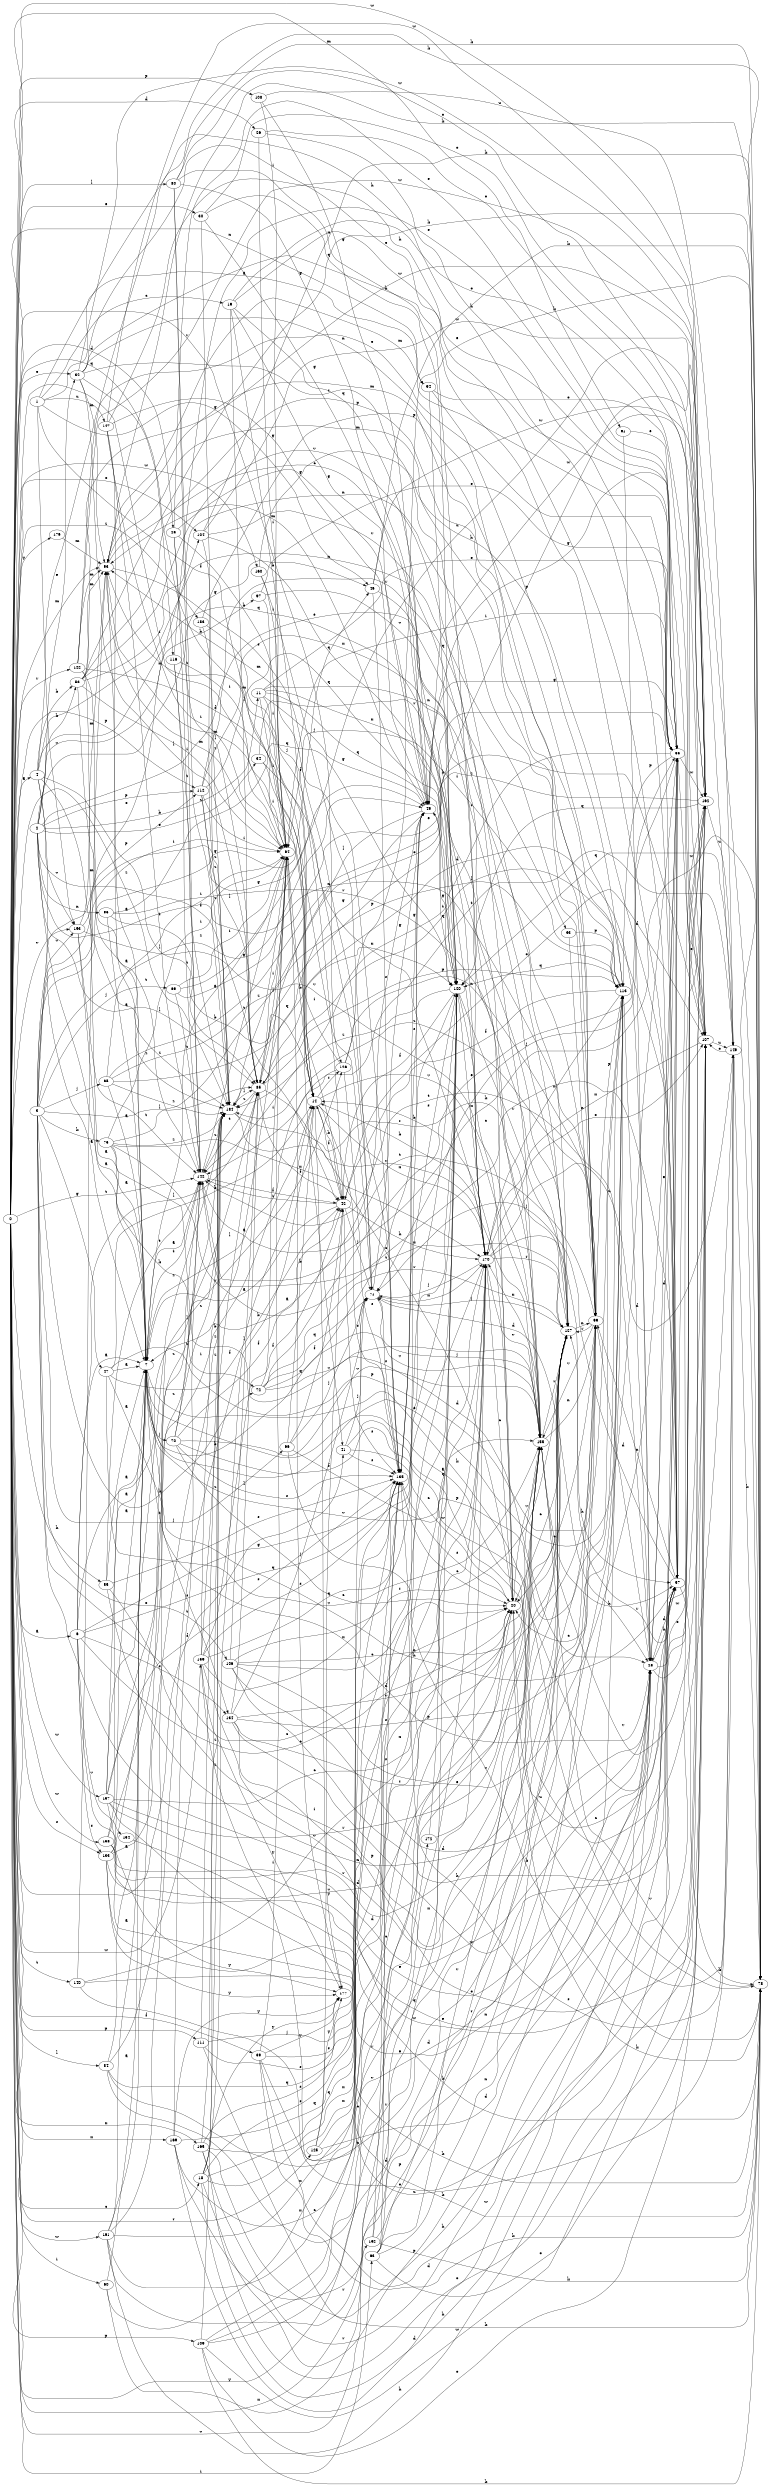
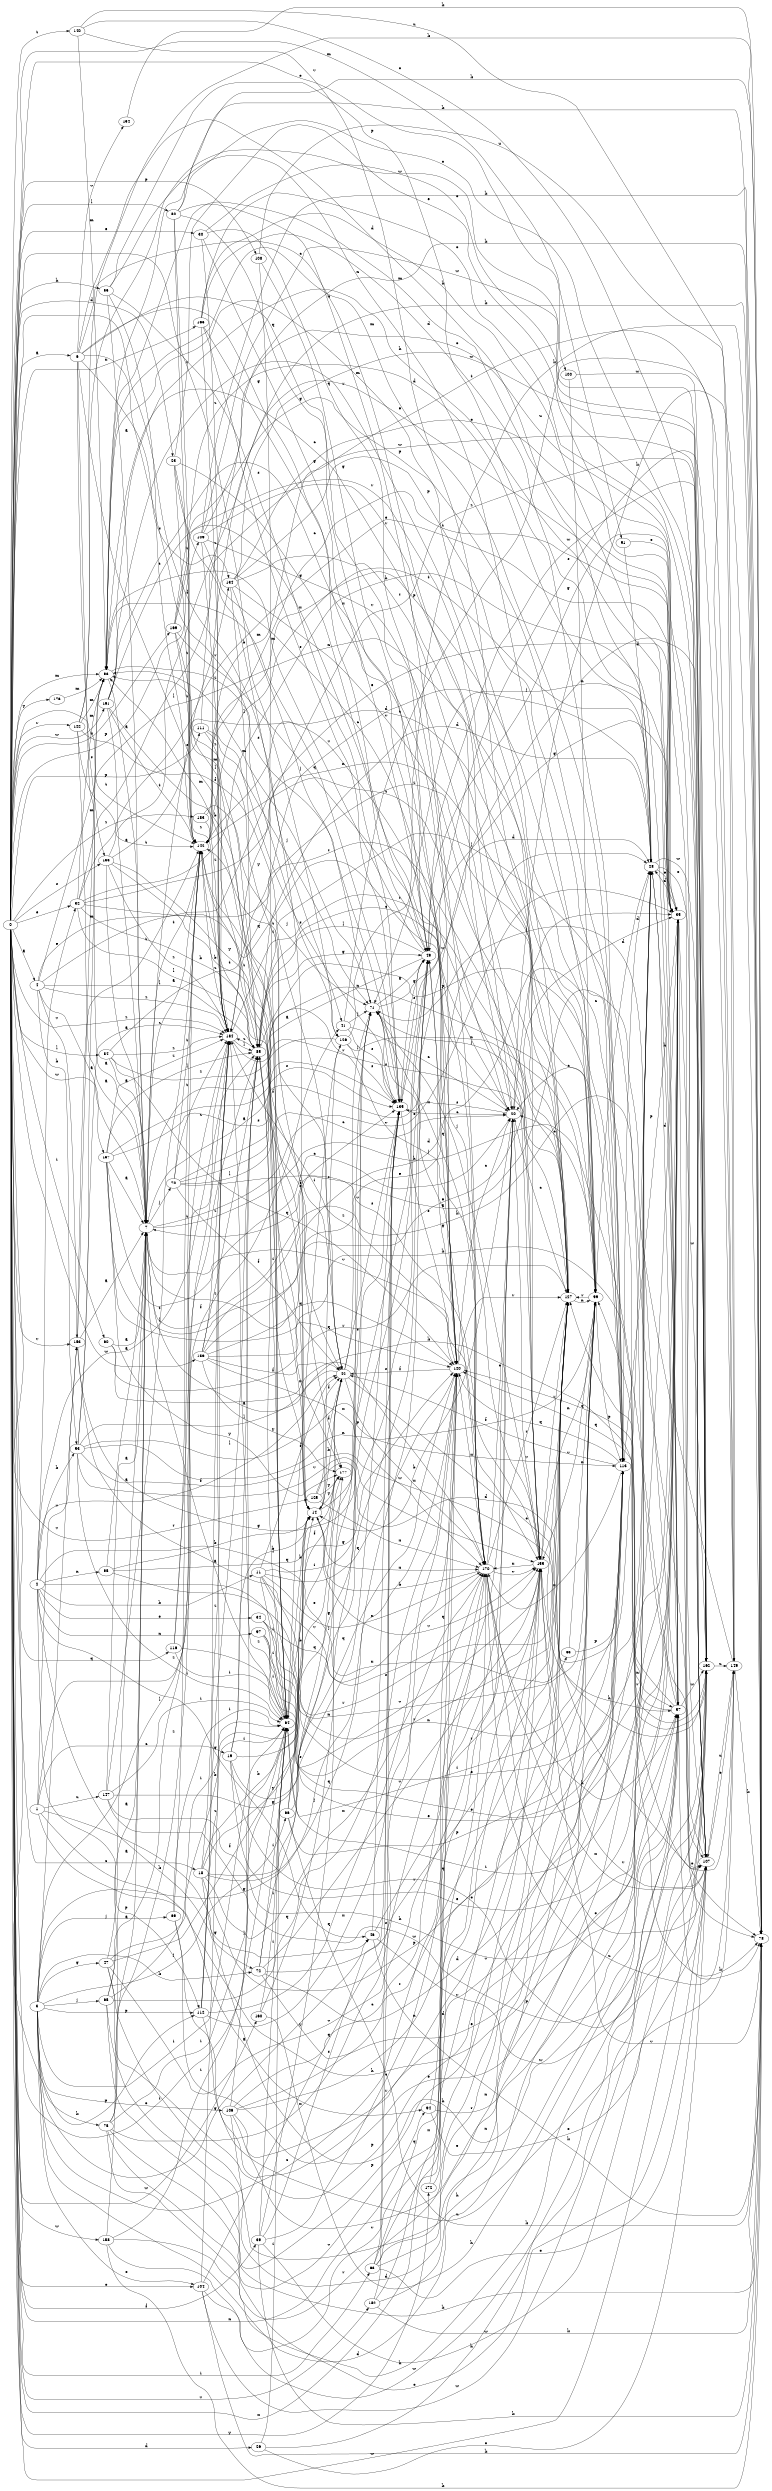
none -> (568, 375)
(414, 1242) -> (428, 1237)
